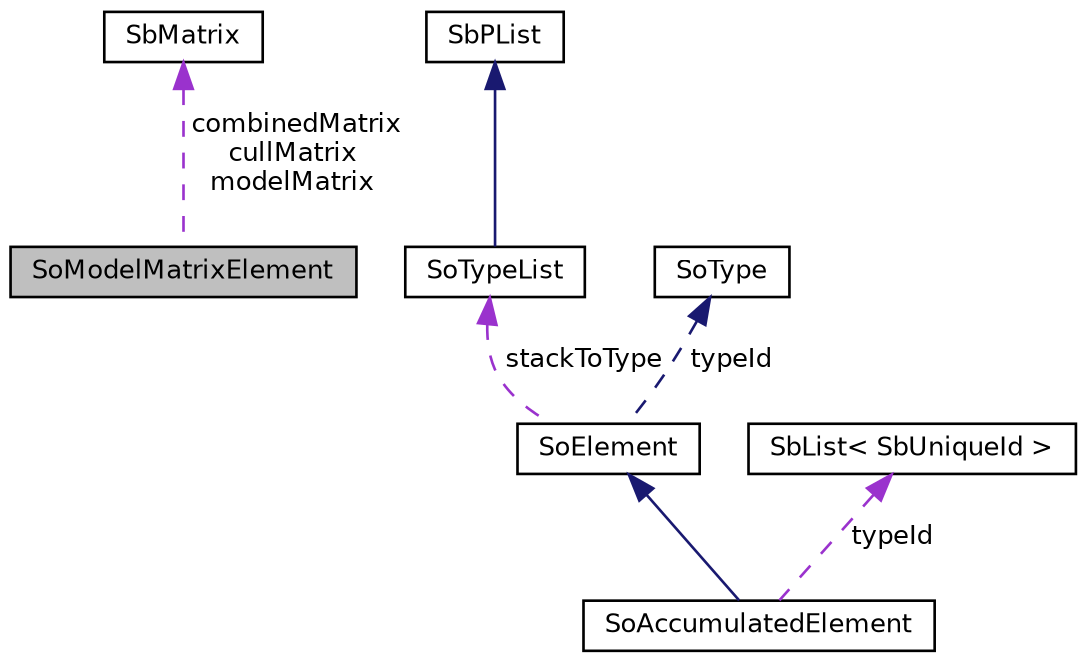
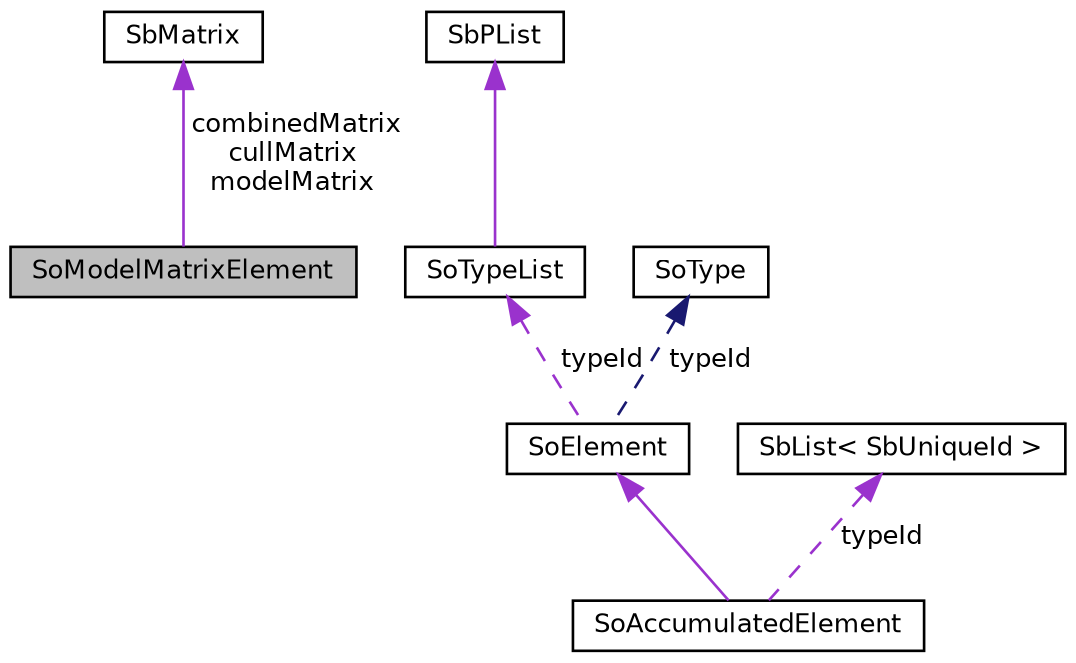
(183, 168) -> (183, 168)
(495, 168) -> (495, 168)
(581, 360) -> (598, 360)
(693, 548) -> (682, 548)
